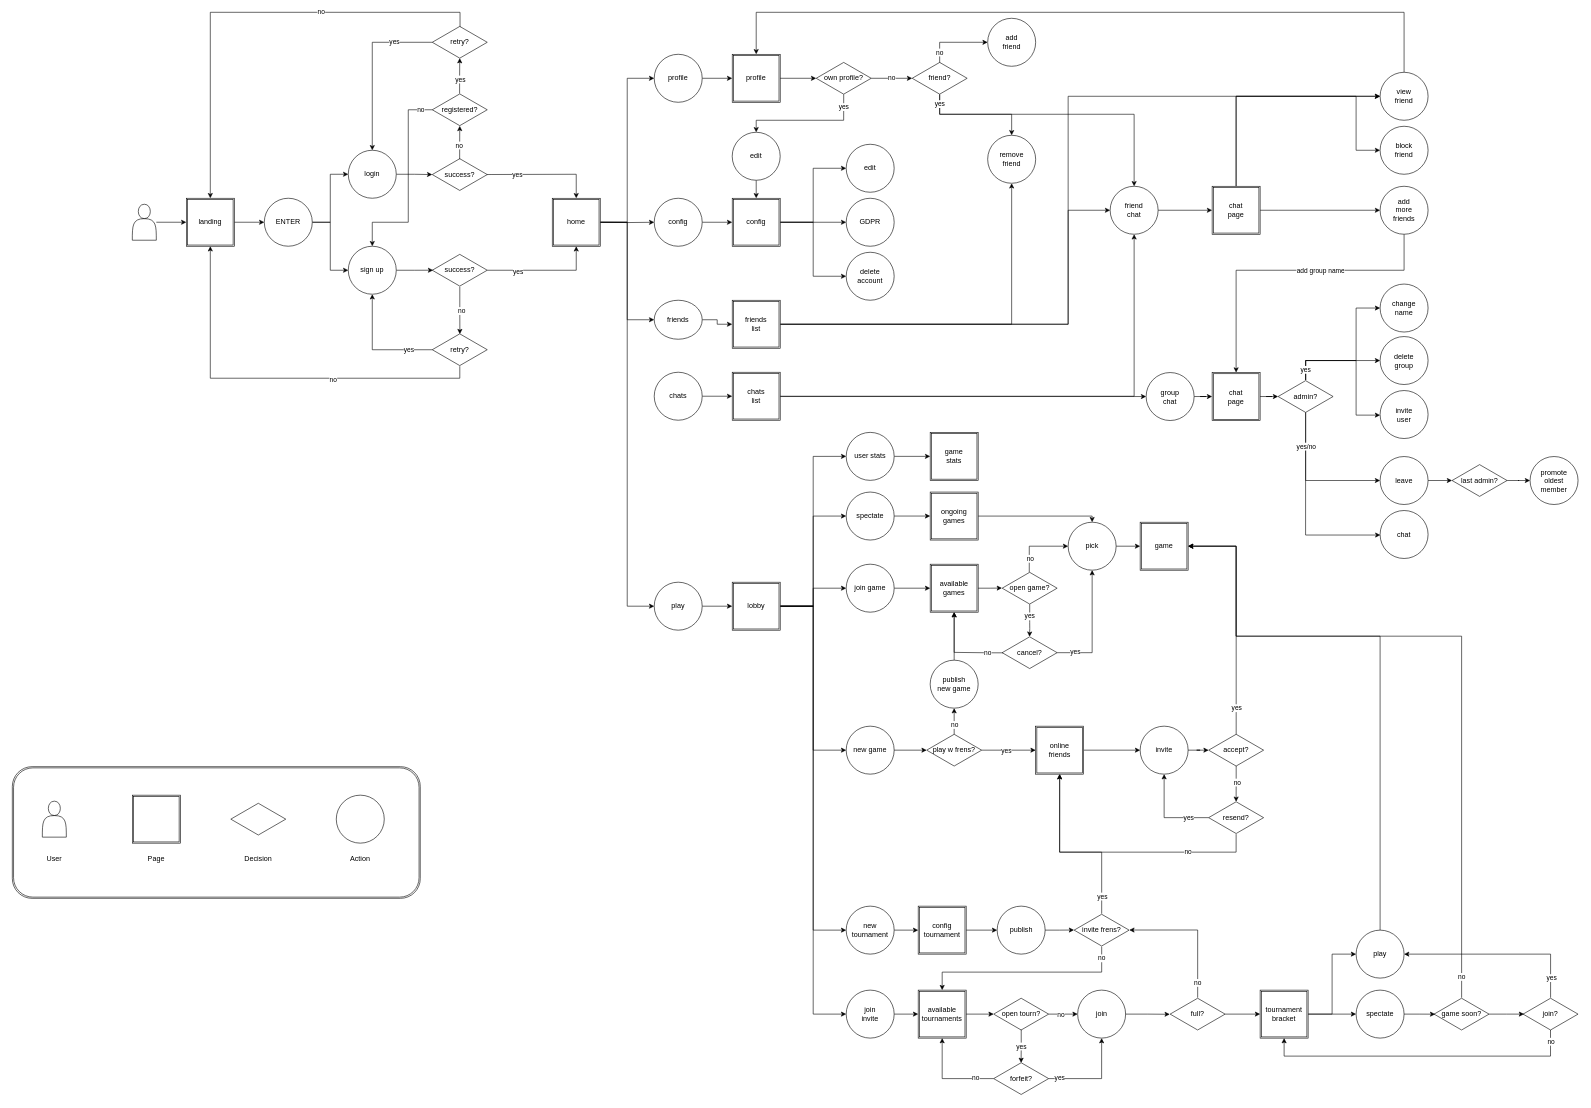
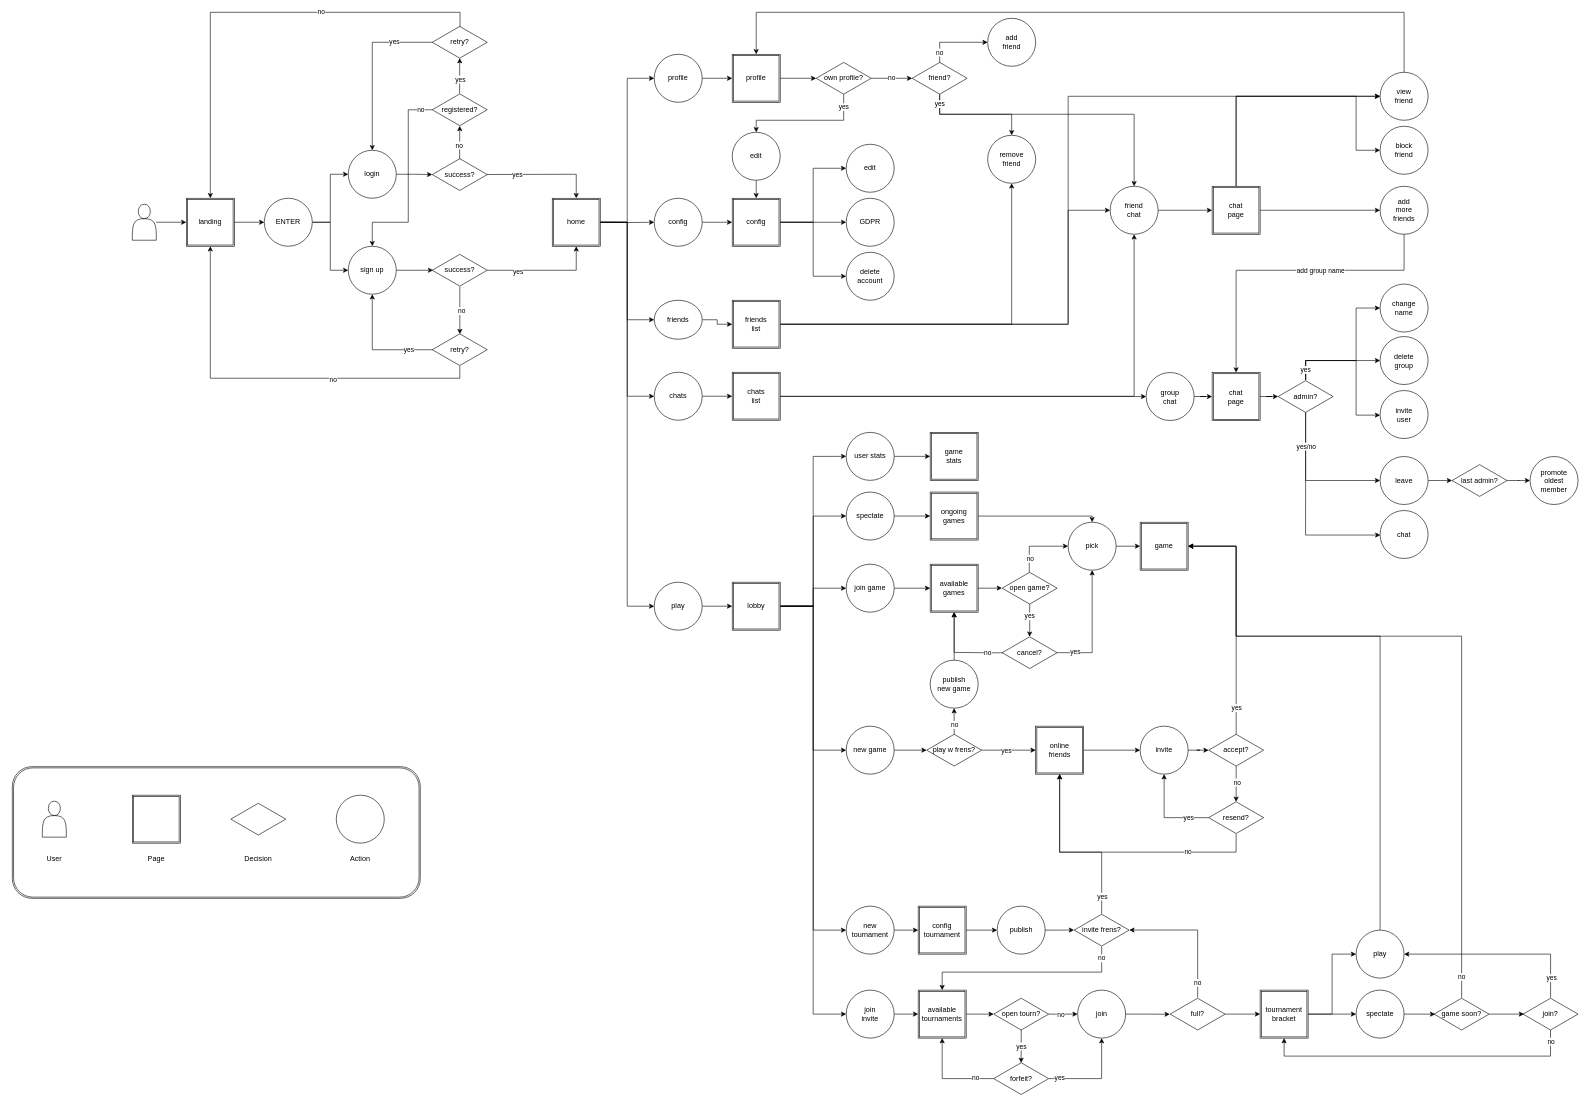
none -> (648, 396)
